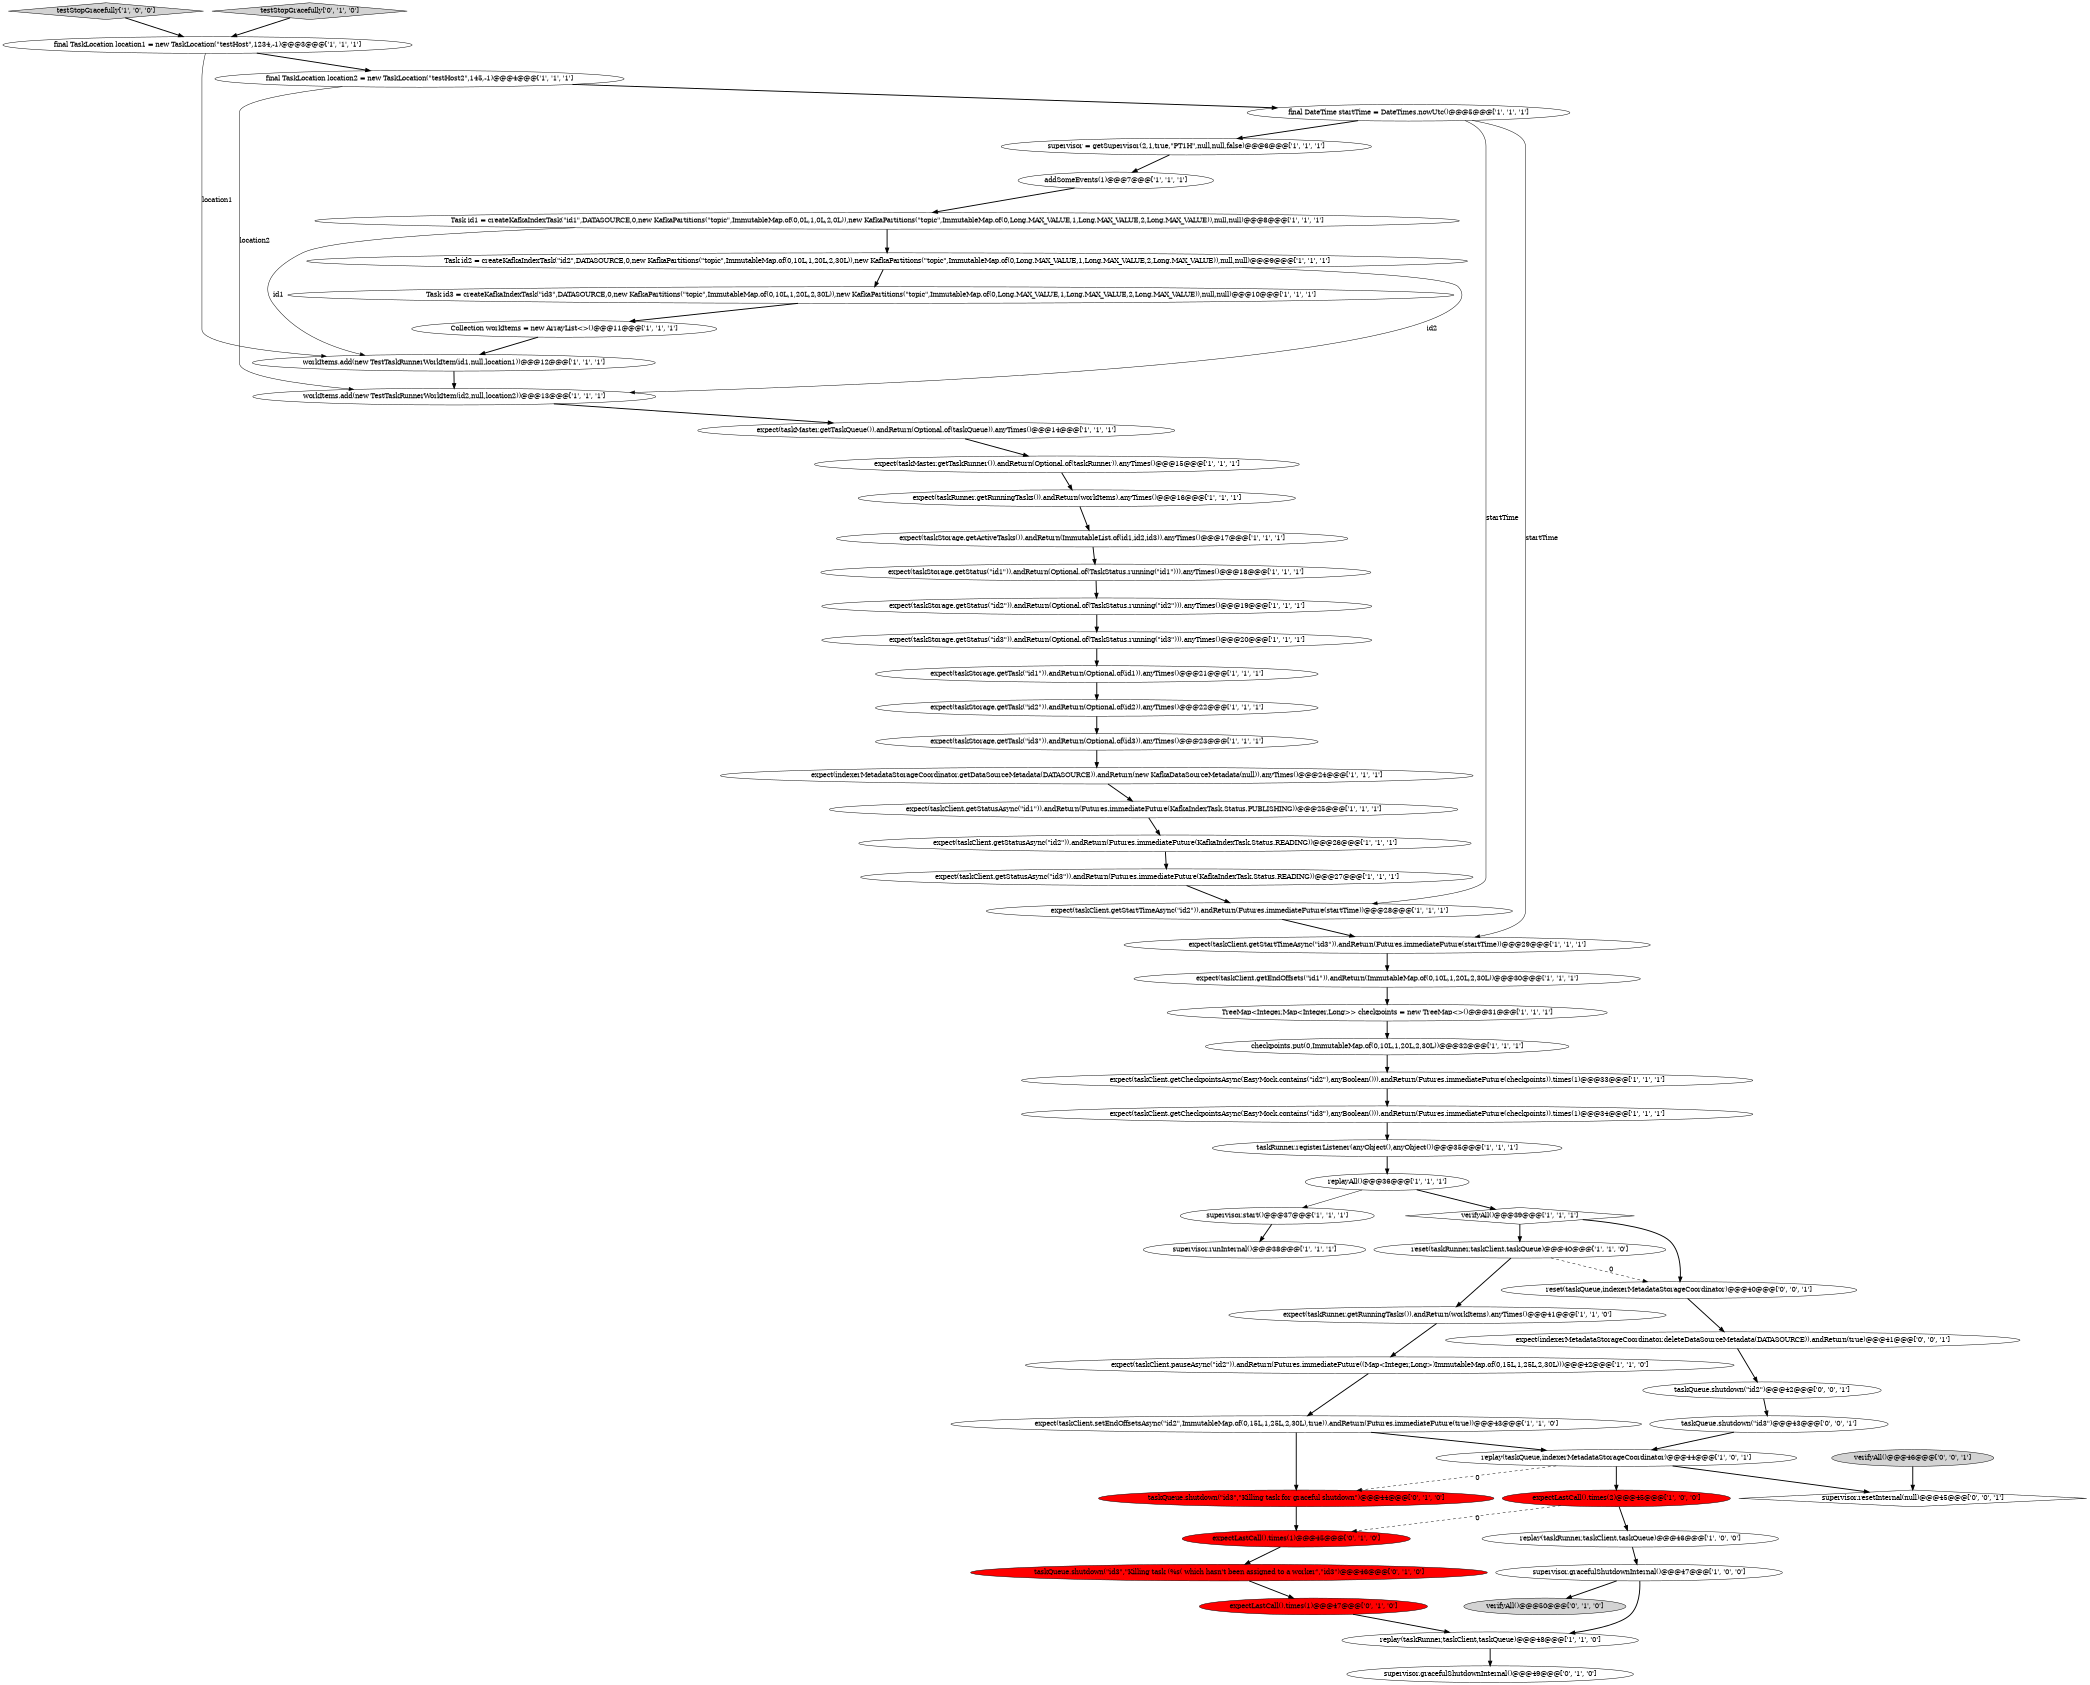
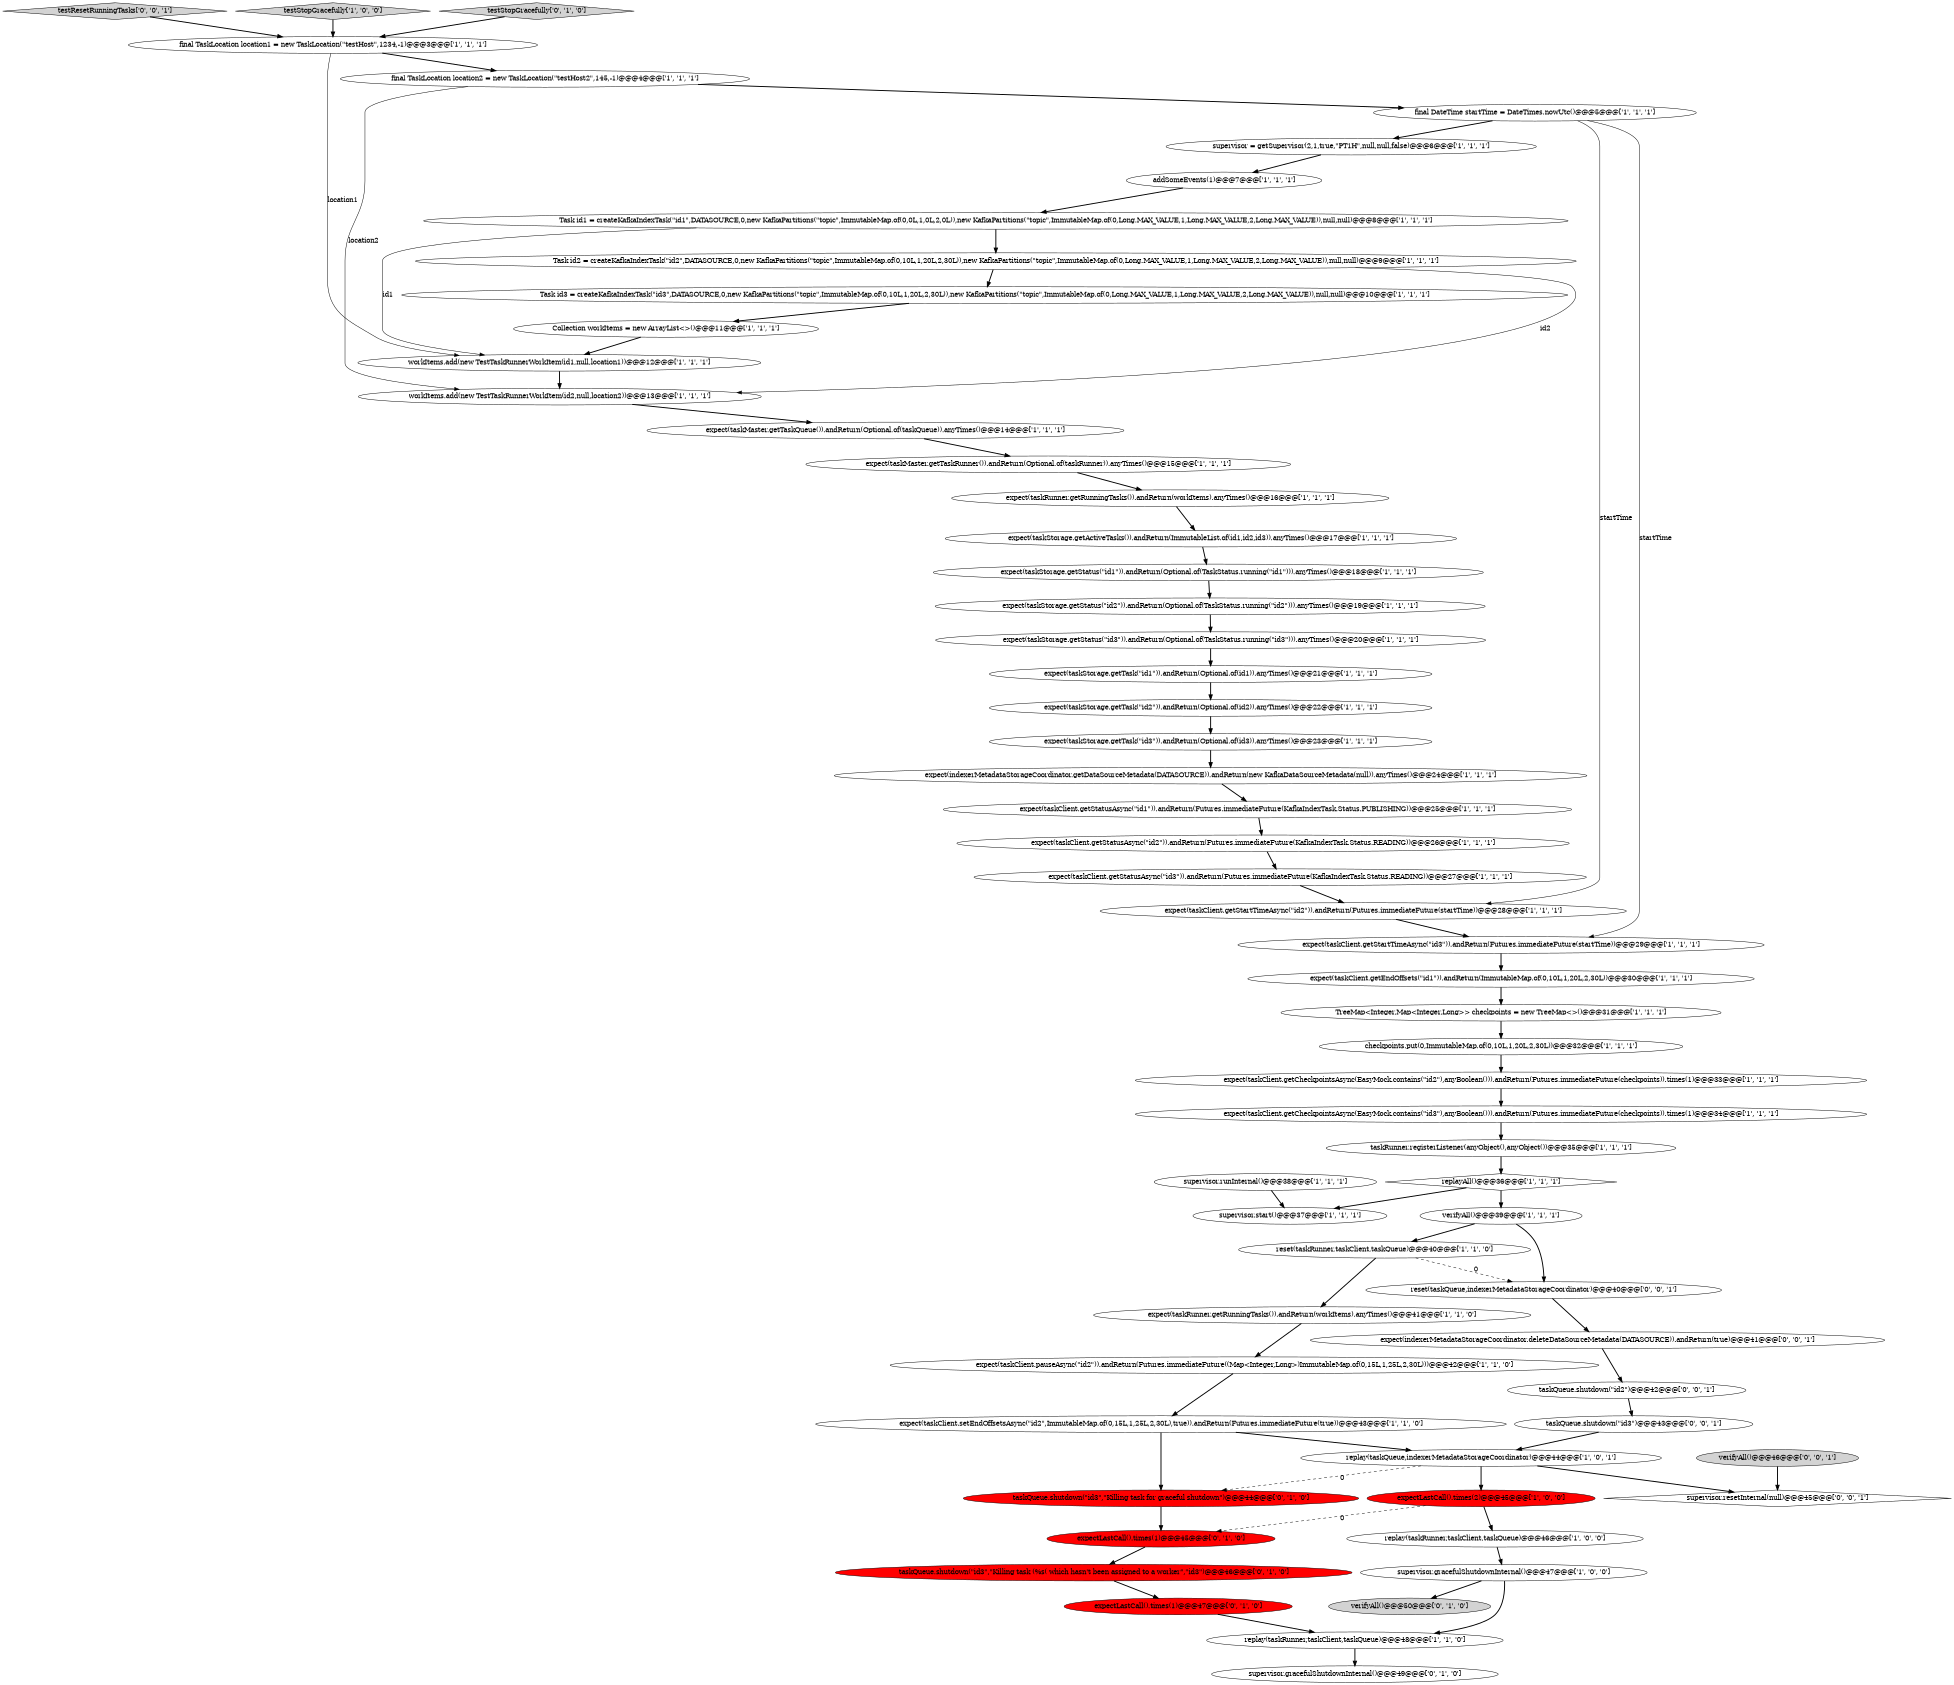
none -> (115, 11)
(1387, 1182) -> (1501, 1182)
(1335, 1198) -> (1403, 1198)
(1520, 1216) -> (1501, 1216)
(1267, 1231) -> (1276, 1197)
